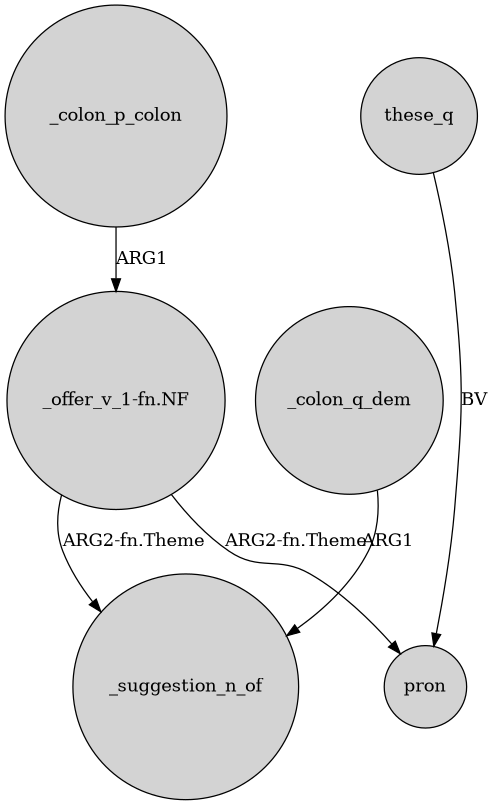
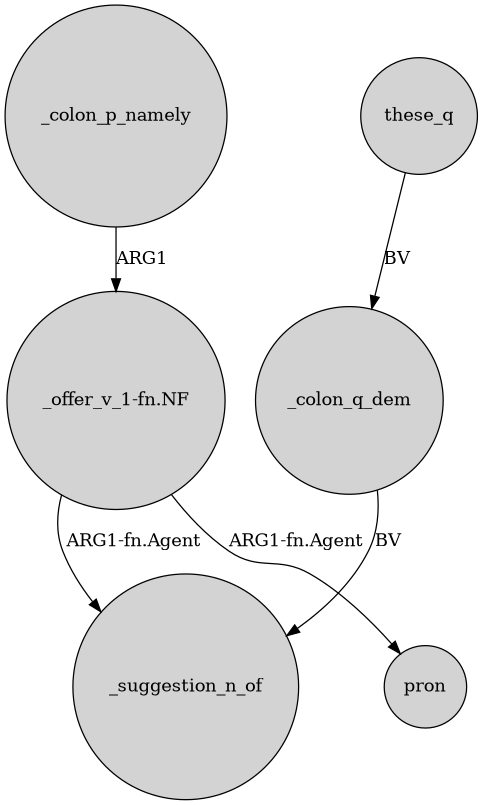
(116, 116) -> (116, 116)
(461, 403) -> (390, 234)
(134, 542) -> (134, 542)
(296, 542) -> (296, 542)
(388, 542) -> (388, 542)
